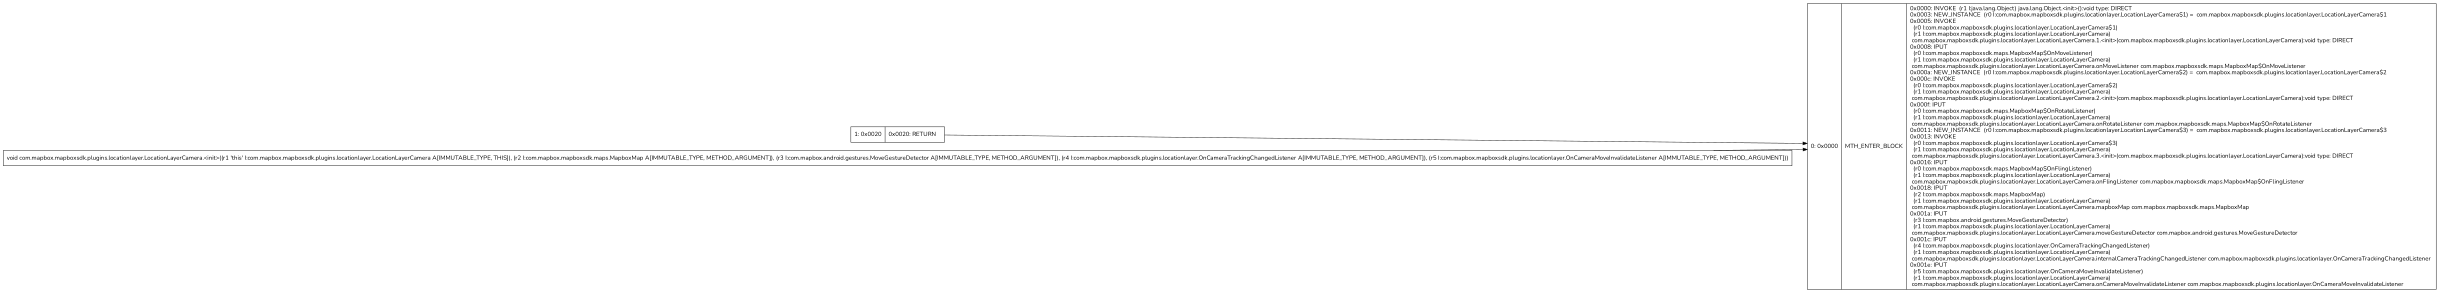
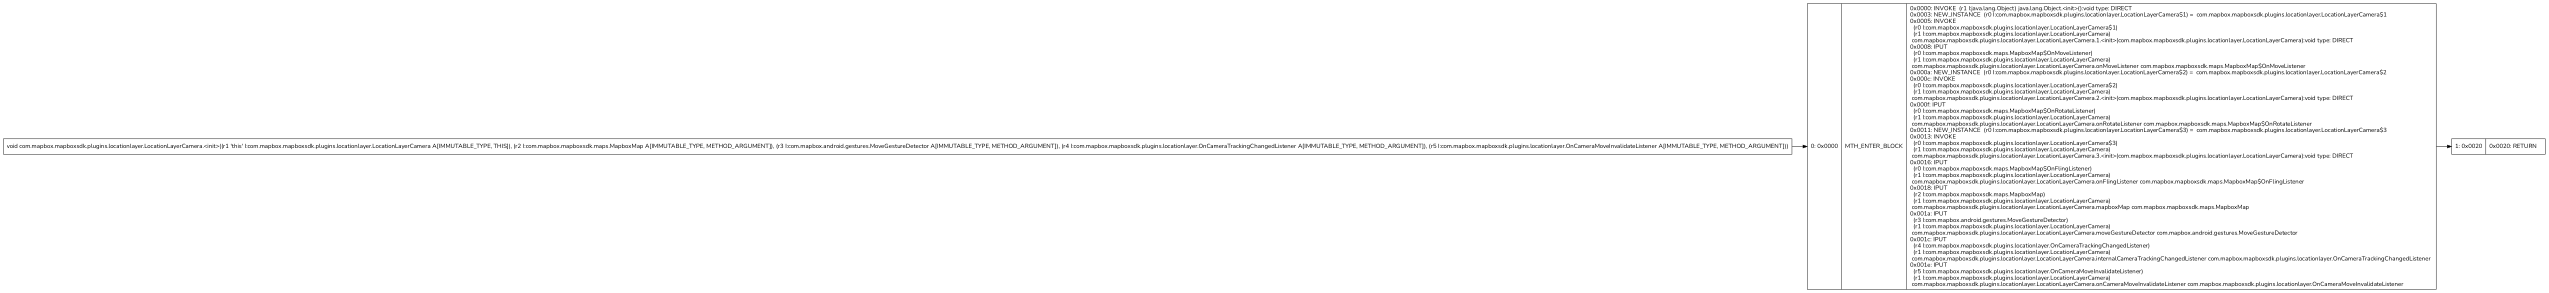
(1374, 139) -> (2442, 147)
